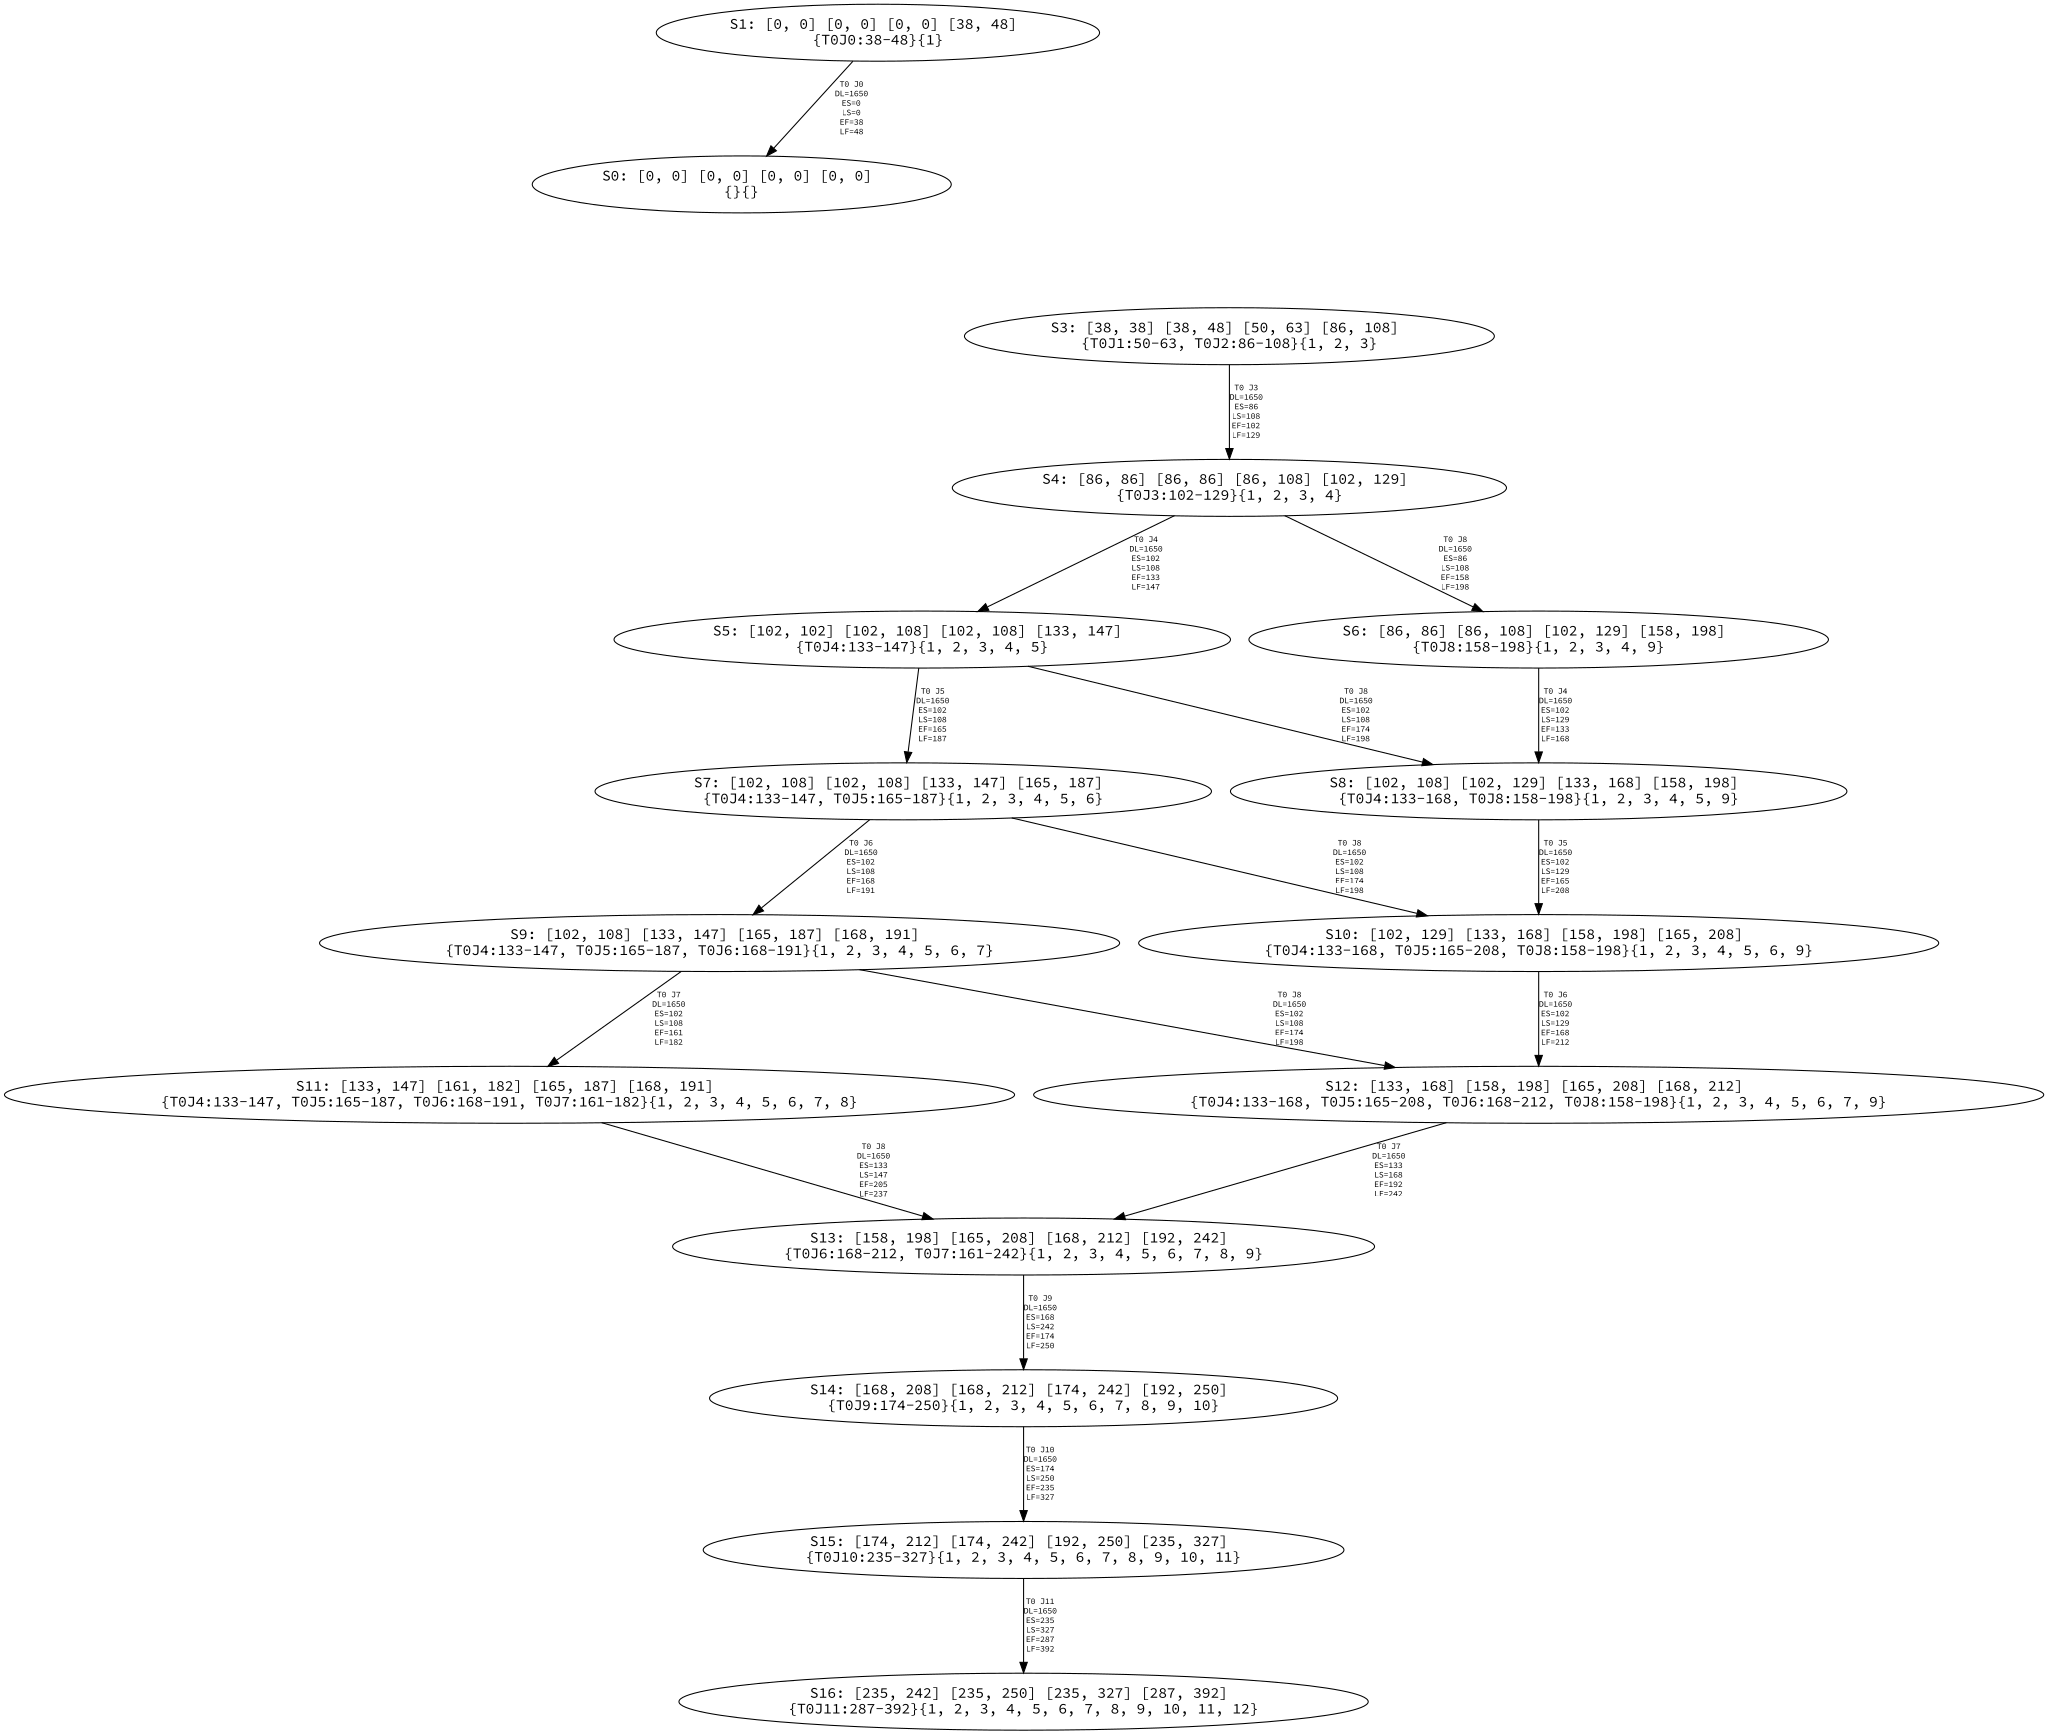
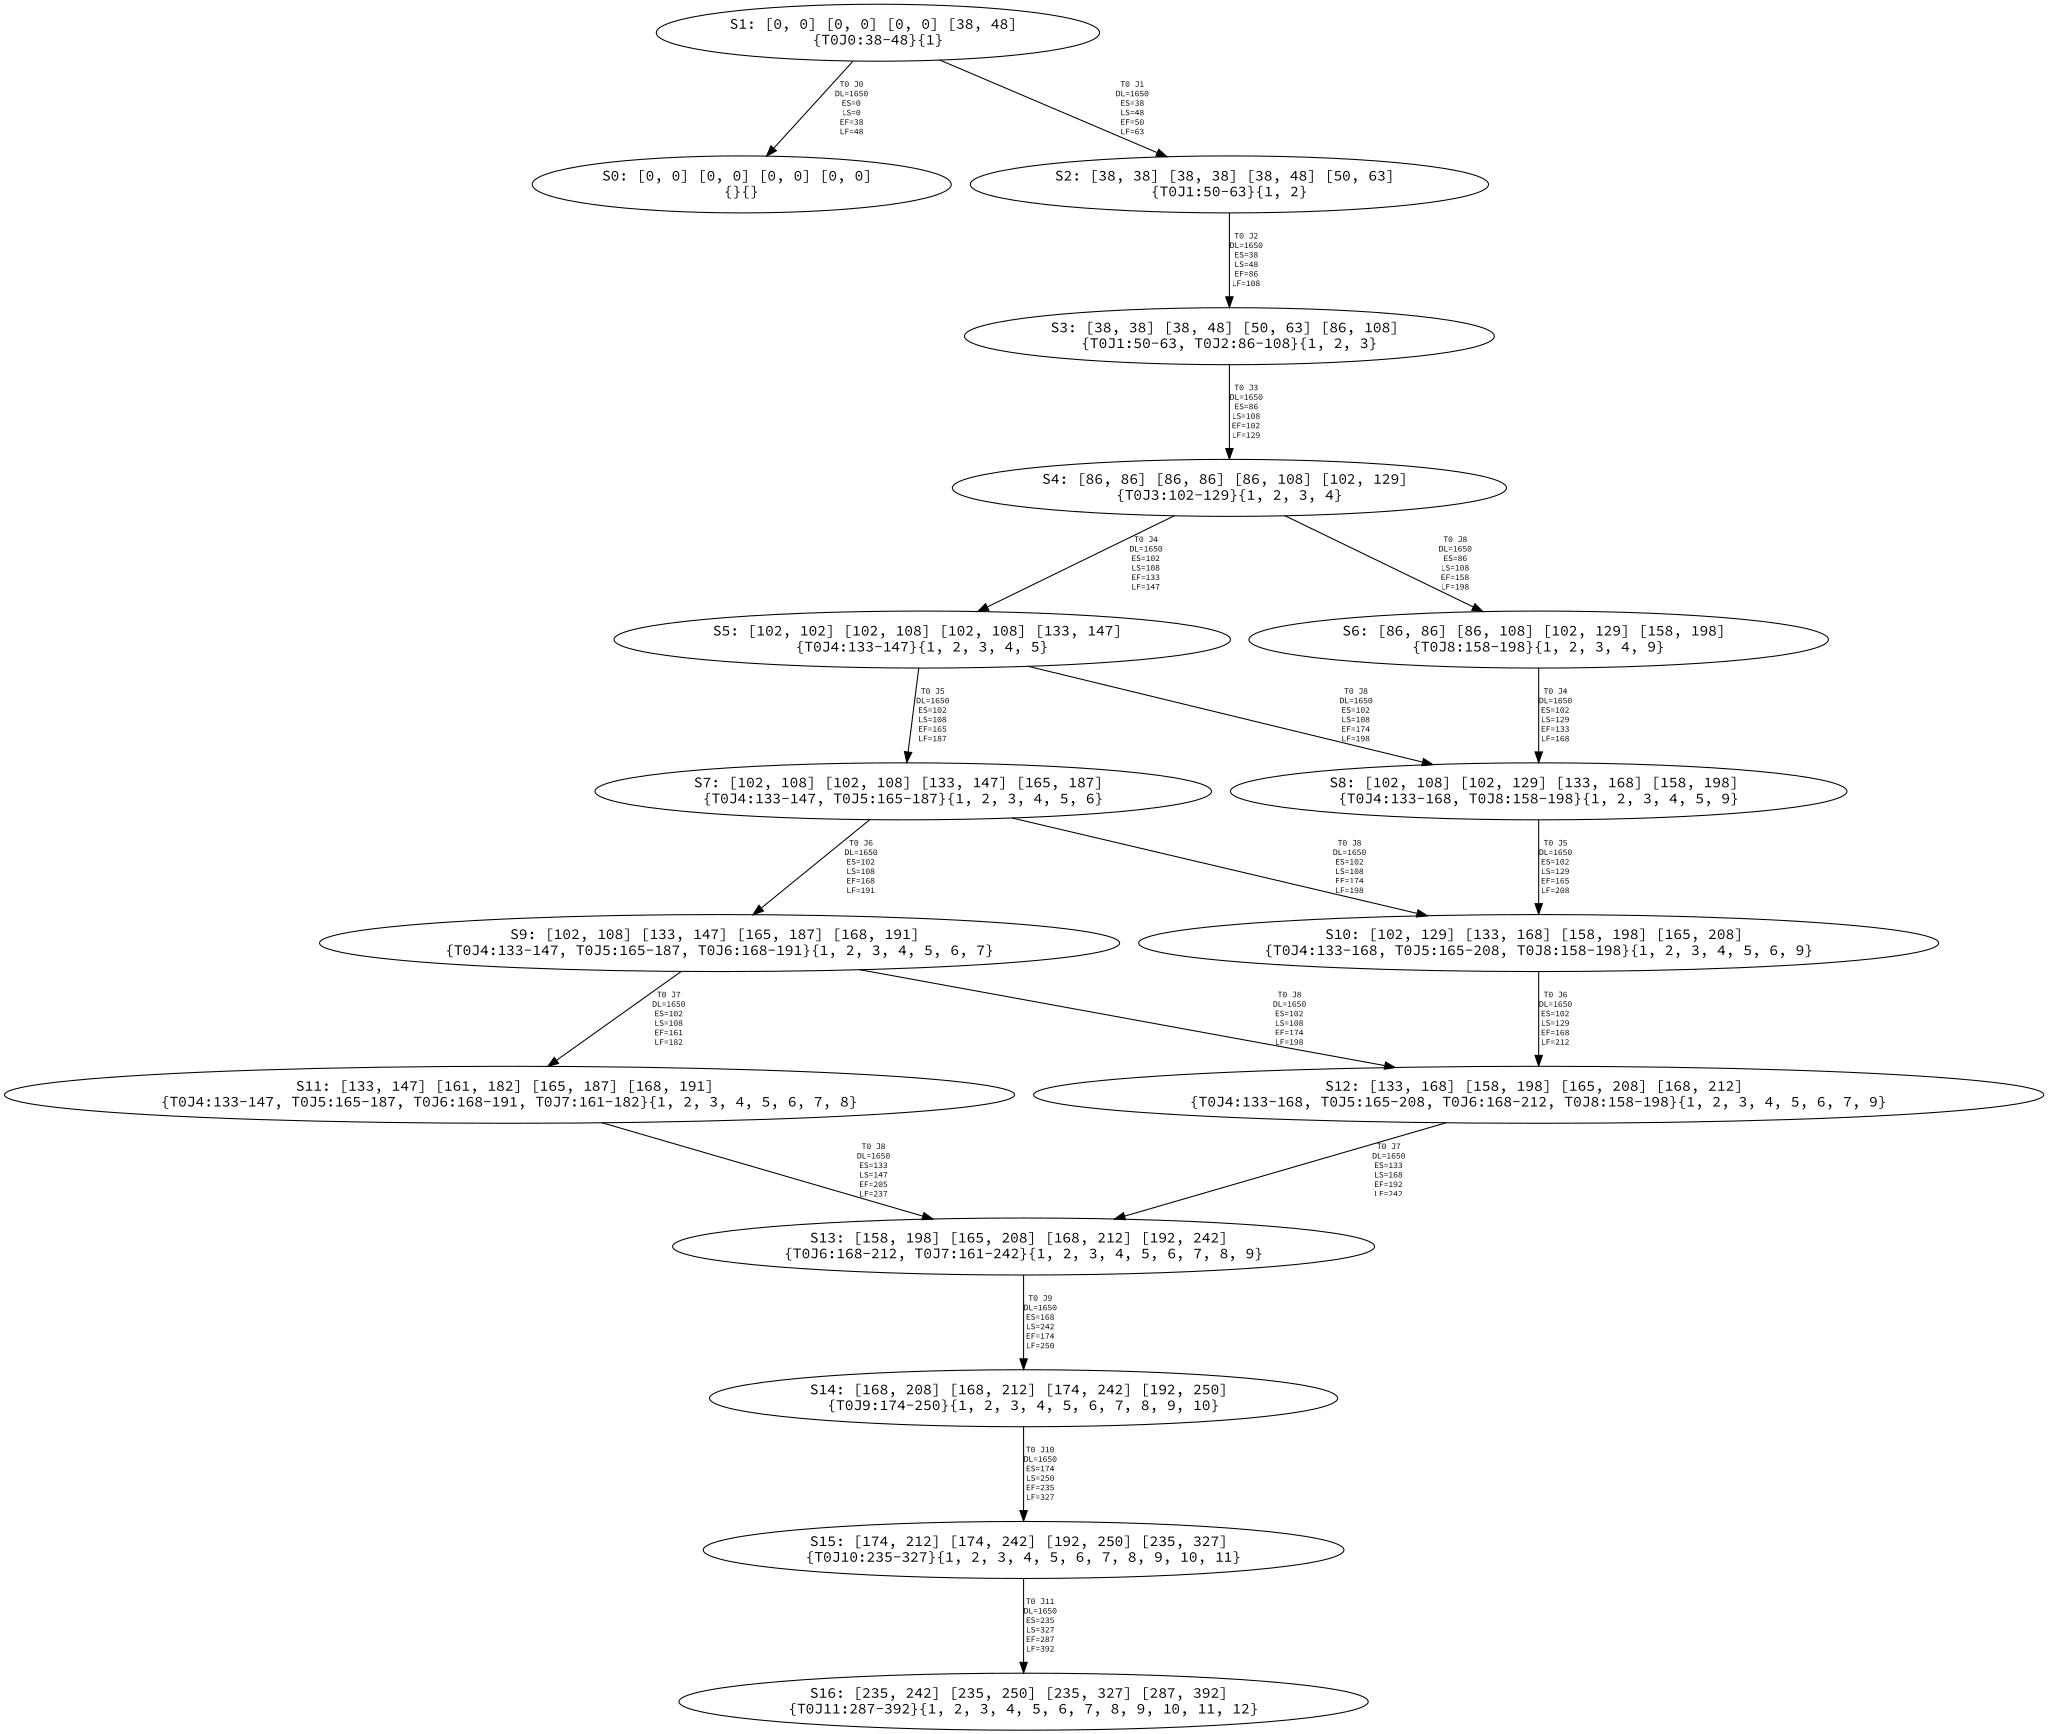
none -> (1229, 184)
